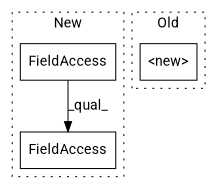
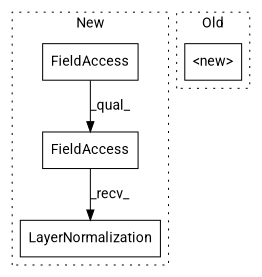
none -> (90, 239)
